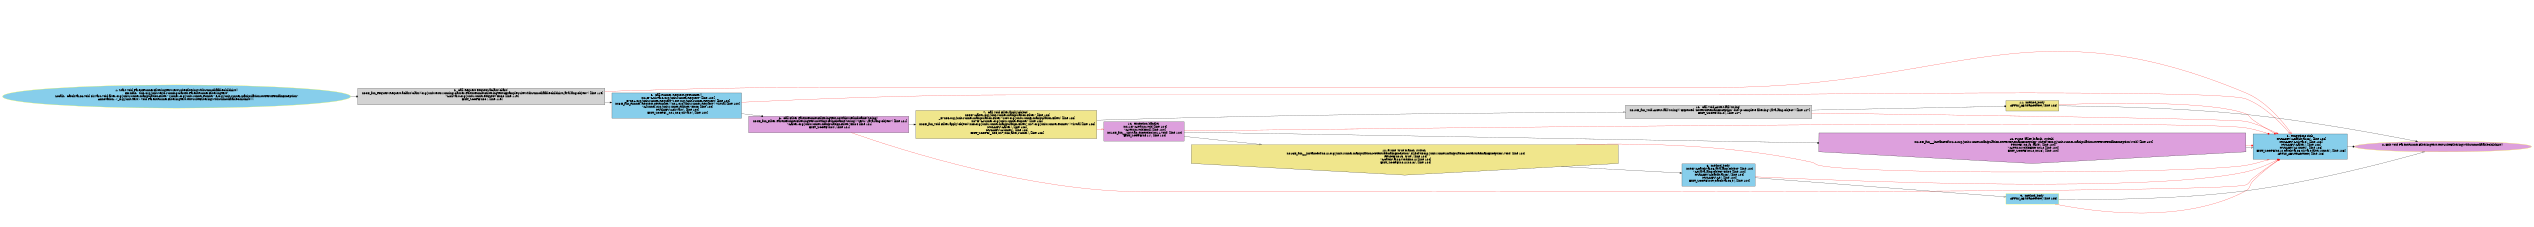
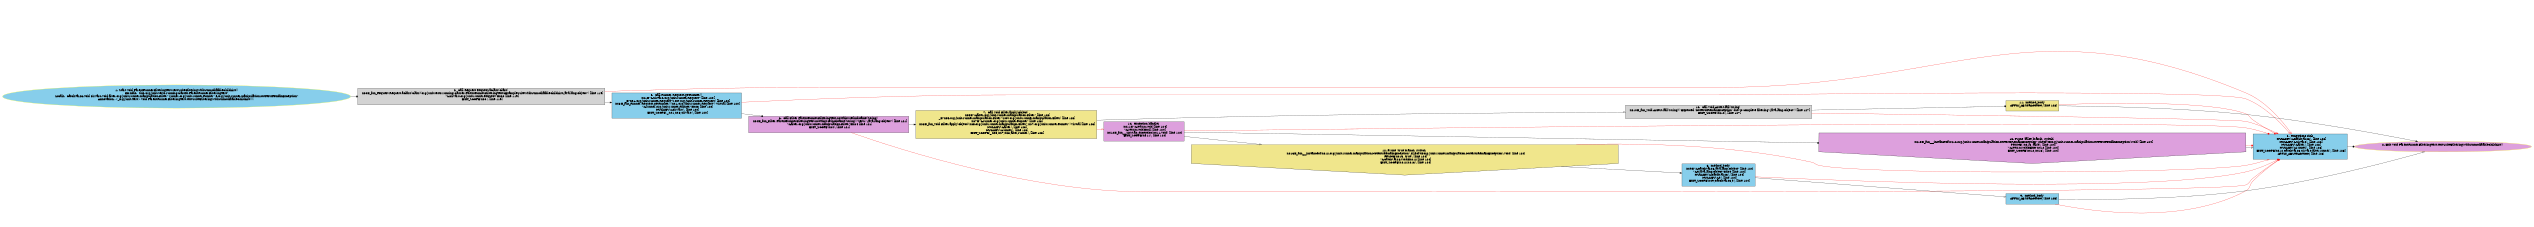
(2032, 199) -> (2032, 199)
